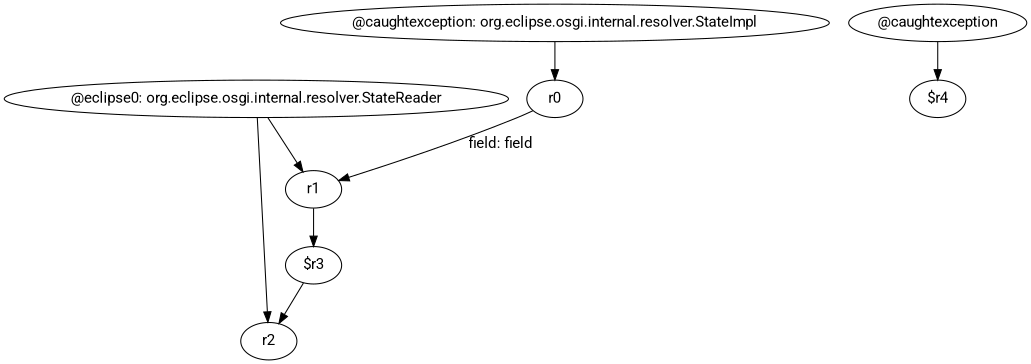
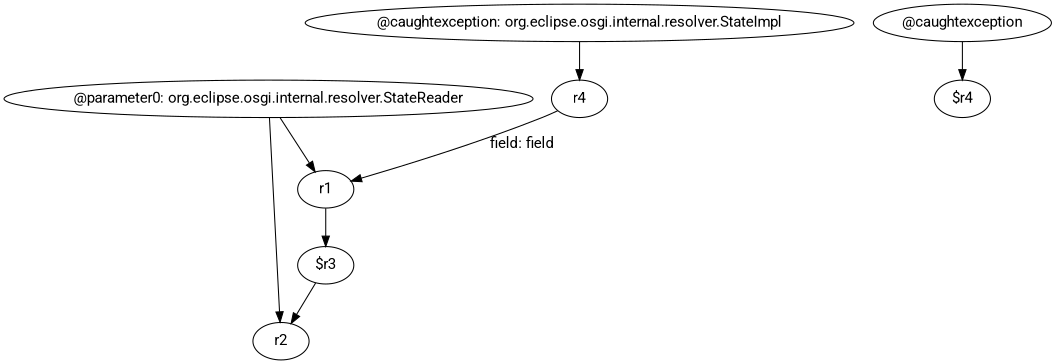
(256, 99) -> (269, 99)
(555, 99) -> (580, 99)
